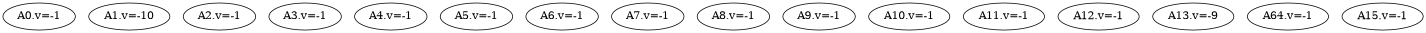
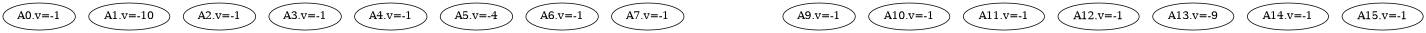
(476, 17) -> (476, 17)
(733, 17) -> none
(1288, 17) -> (1288, 17)
